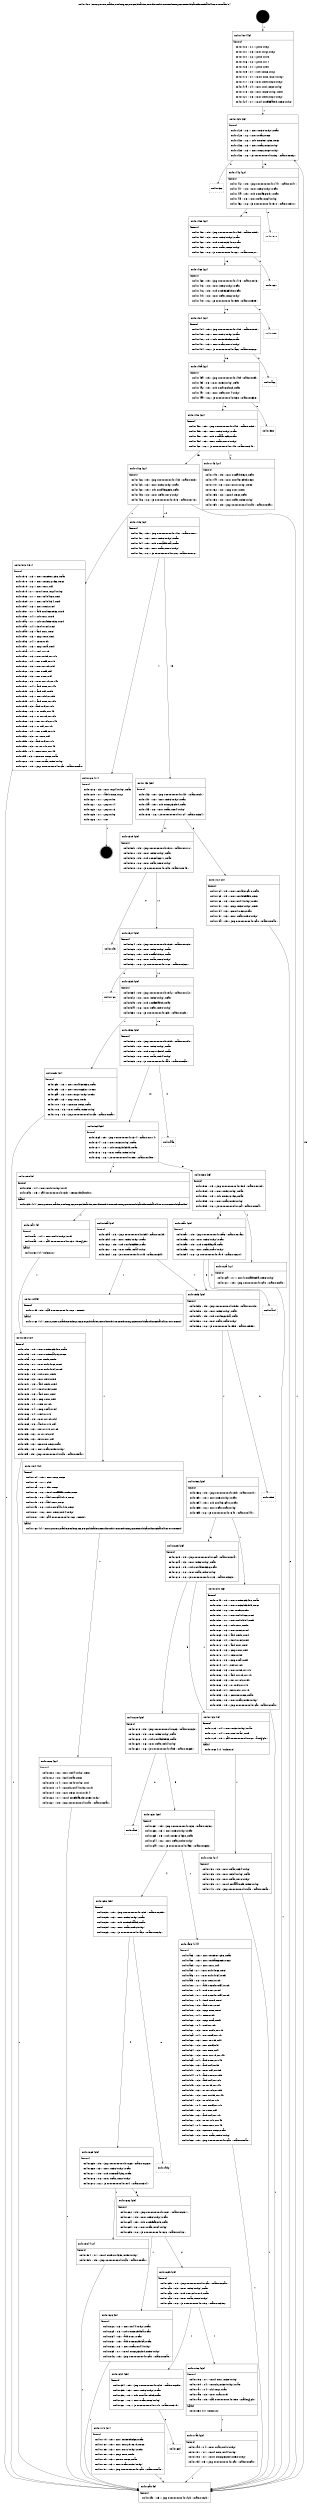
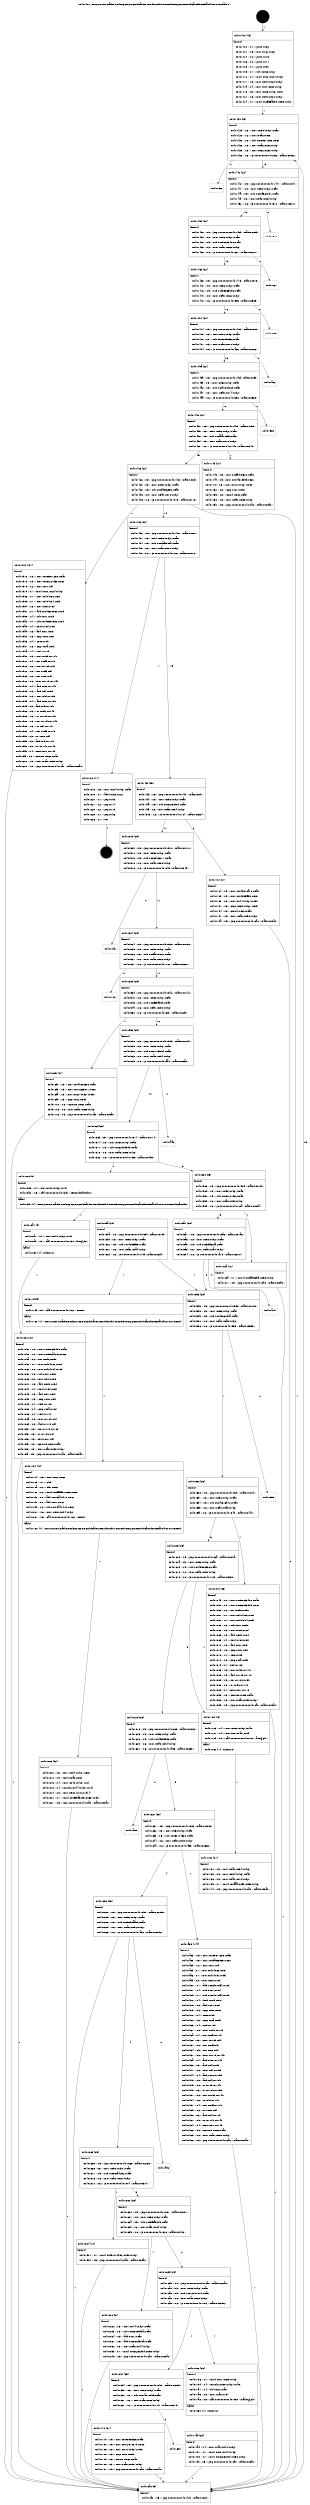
(268, 2210) -> (74, 2234)
(221, 2423) -> none
